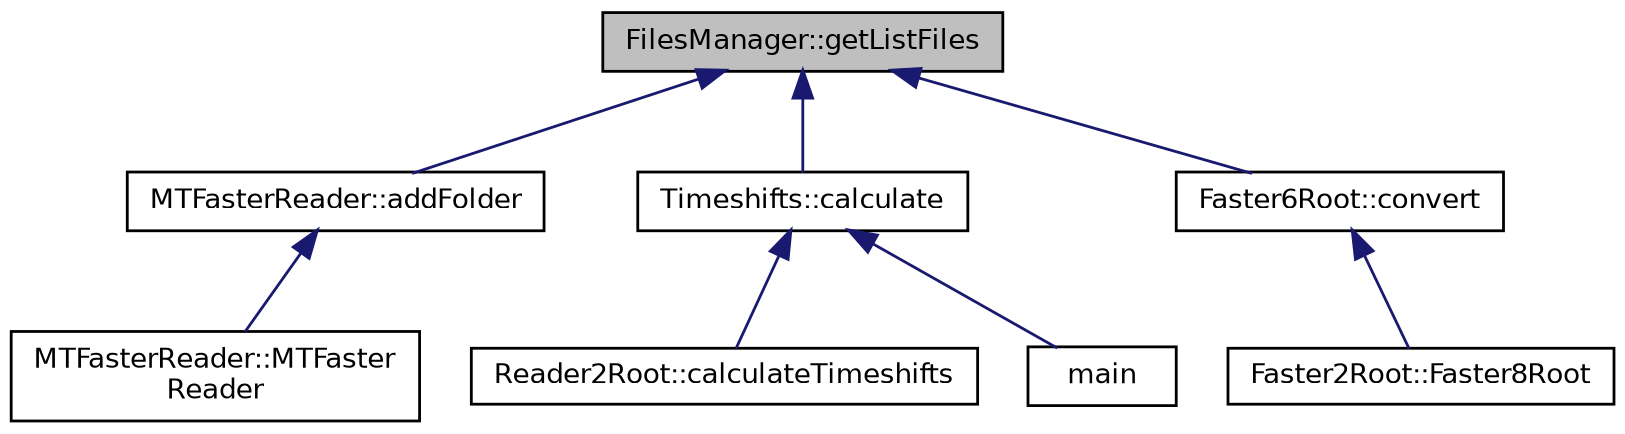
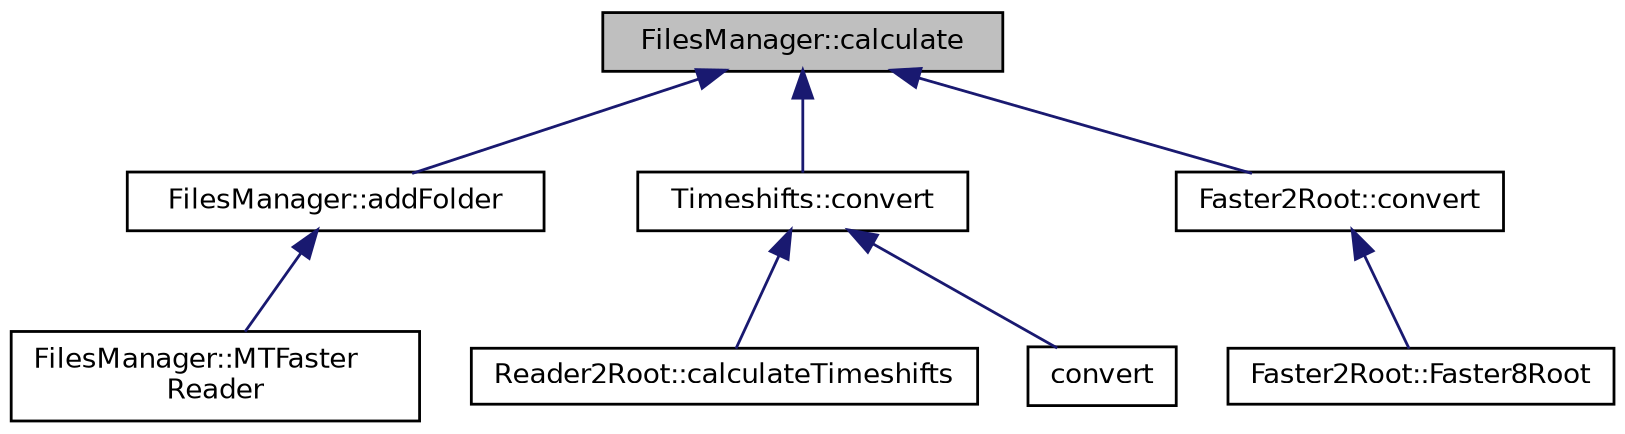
(803, 42) -> (803, 42)
(336, 201) -> (336, 201)
(803, 201) -> (803, 201)
(1340, 201) -> (1340, 201)
(215, 376) -> (215, 376)
(1102, 376) -> (1102, 376)
